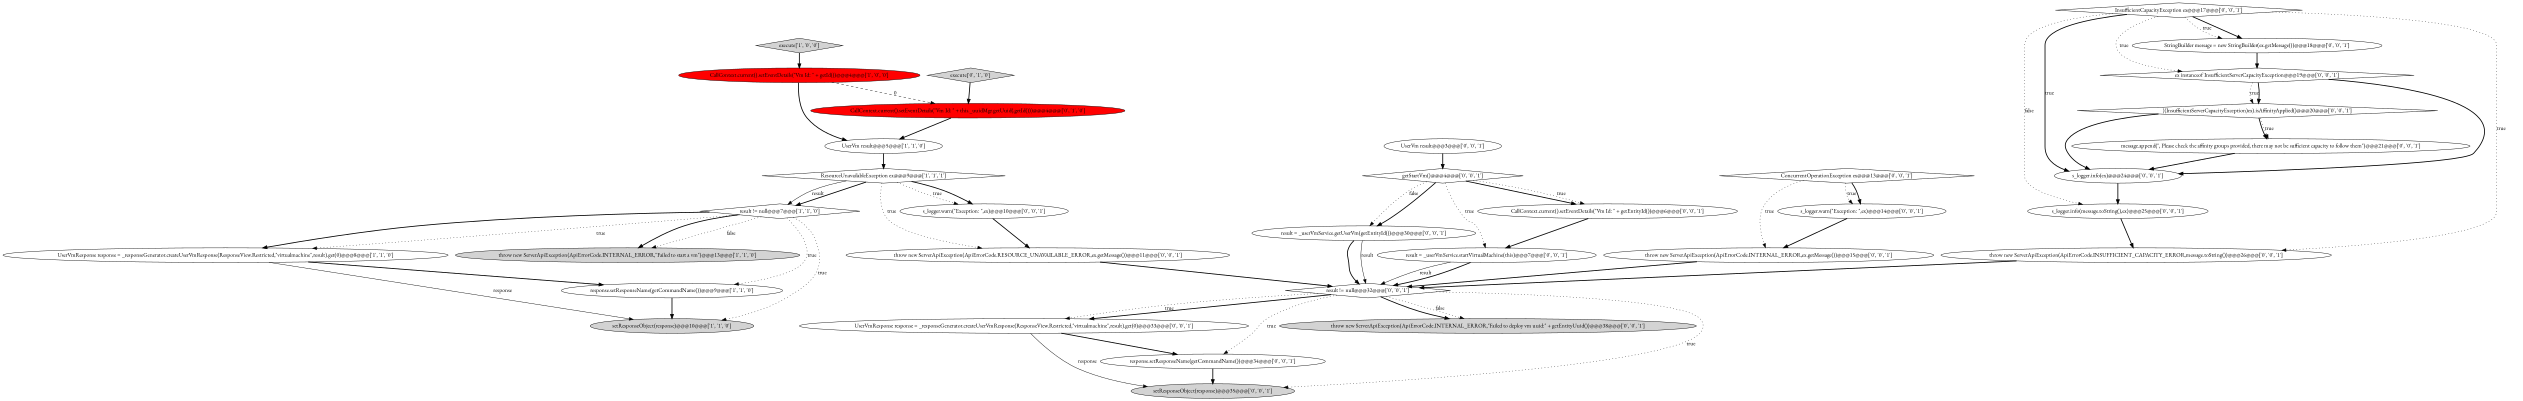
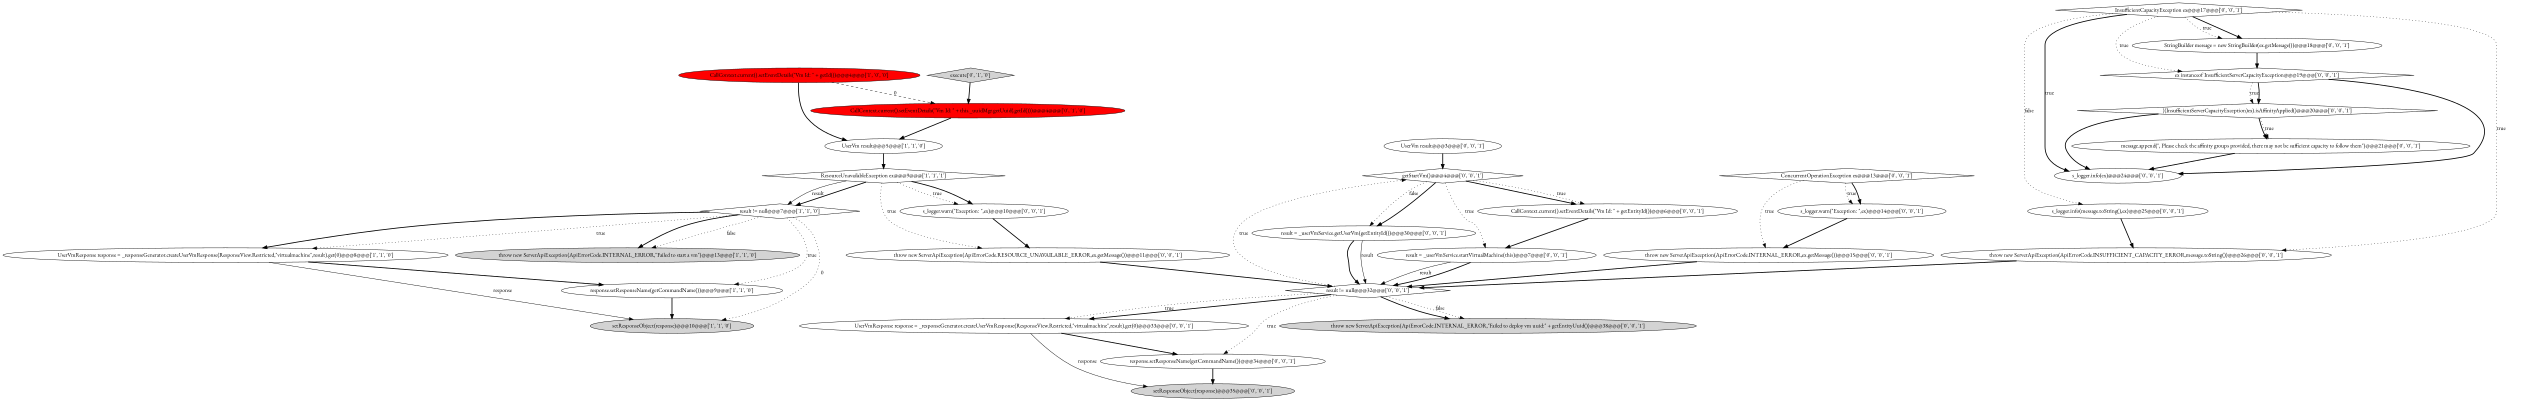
(799, 46) -> none
(2118, 191) -> none
(822, 273) -> (822, 273)
(1637, 354) -> (1254, 215)
